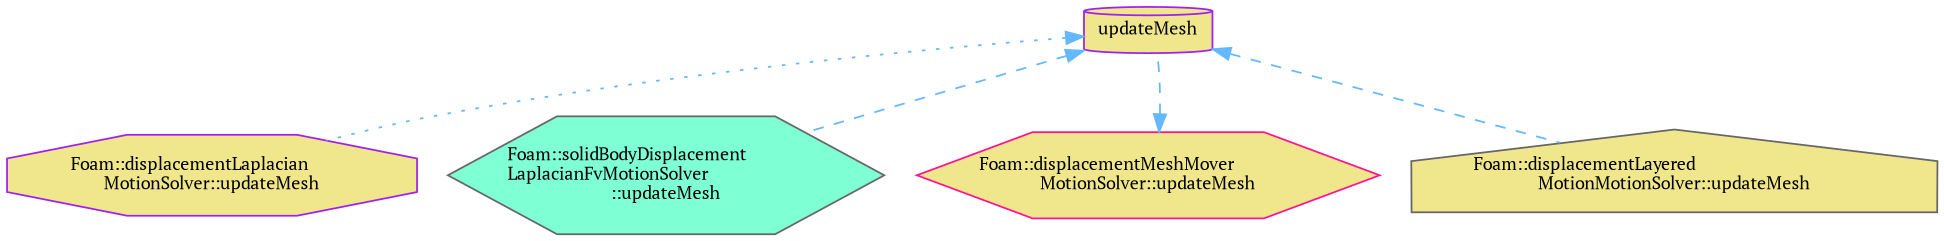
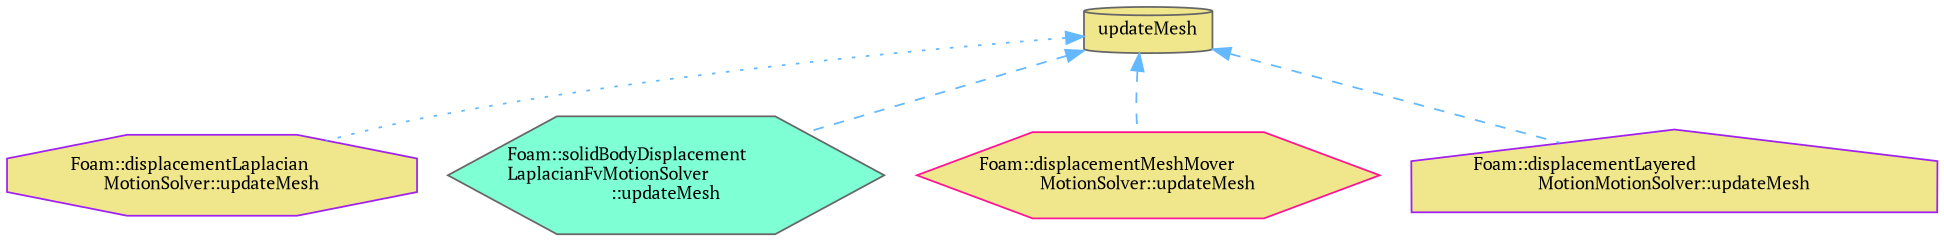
(1148, 30) -> (1148, 30)
(1160, 84) -> (1136, 102)
(1674, 175) -> (1674, 175)
